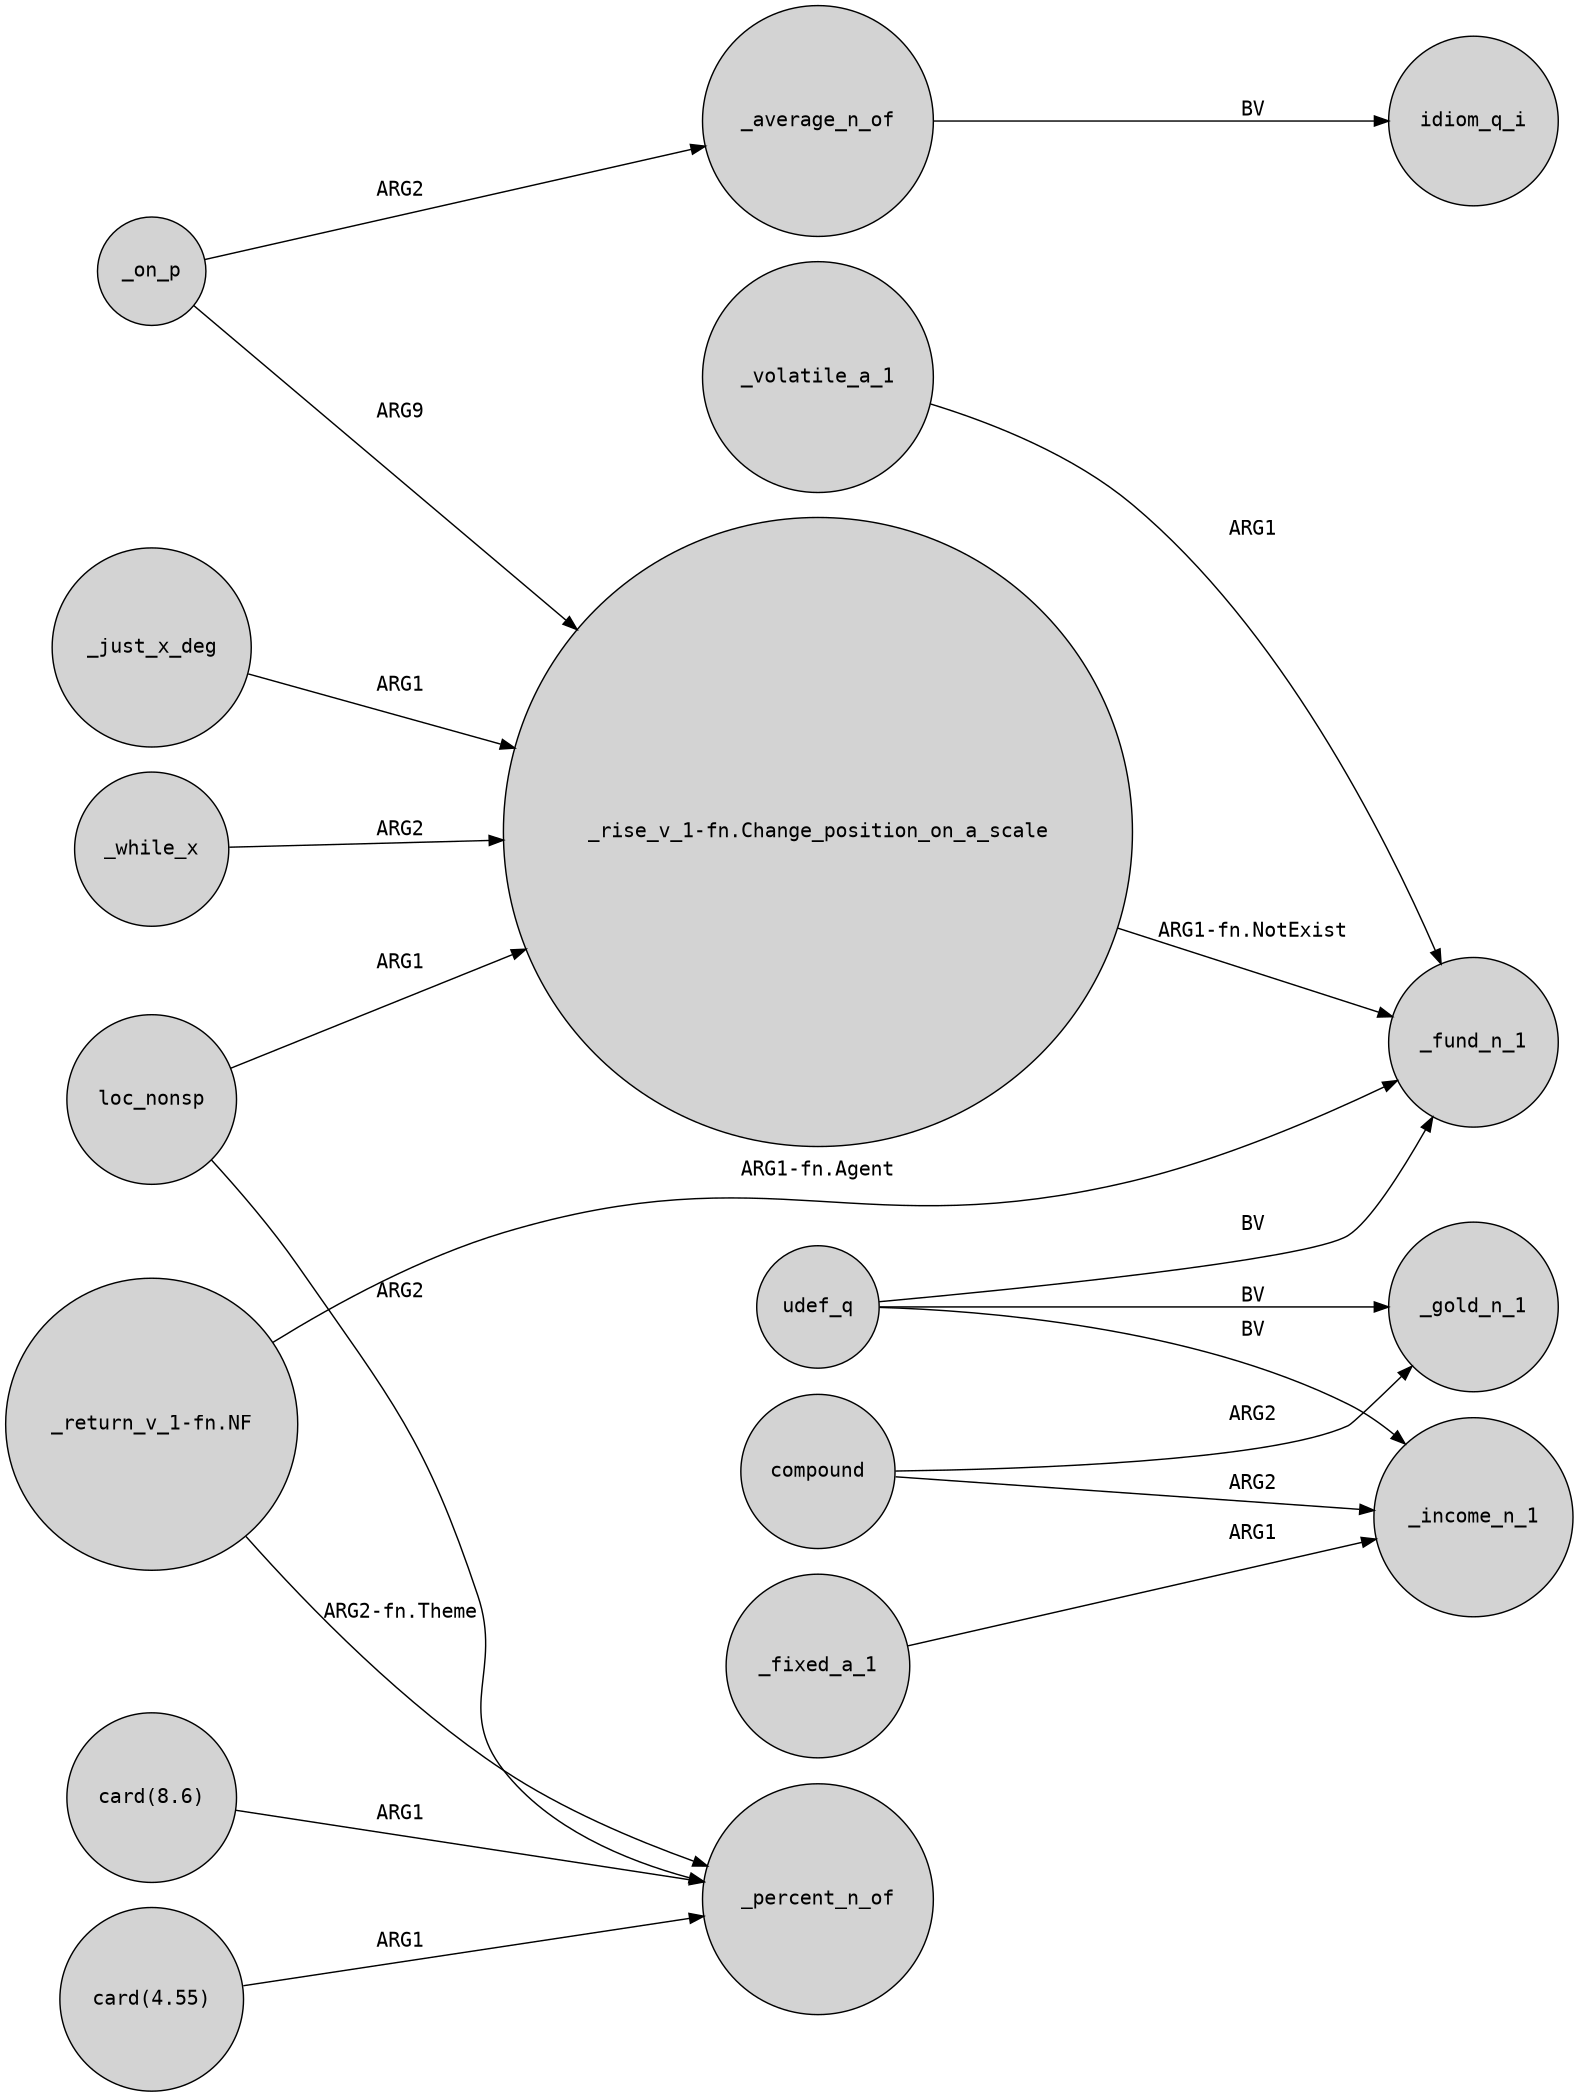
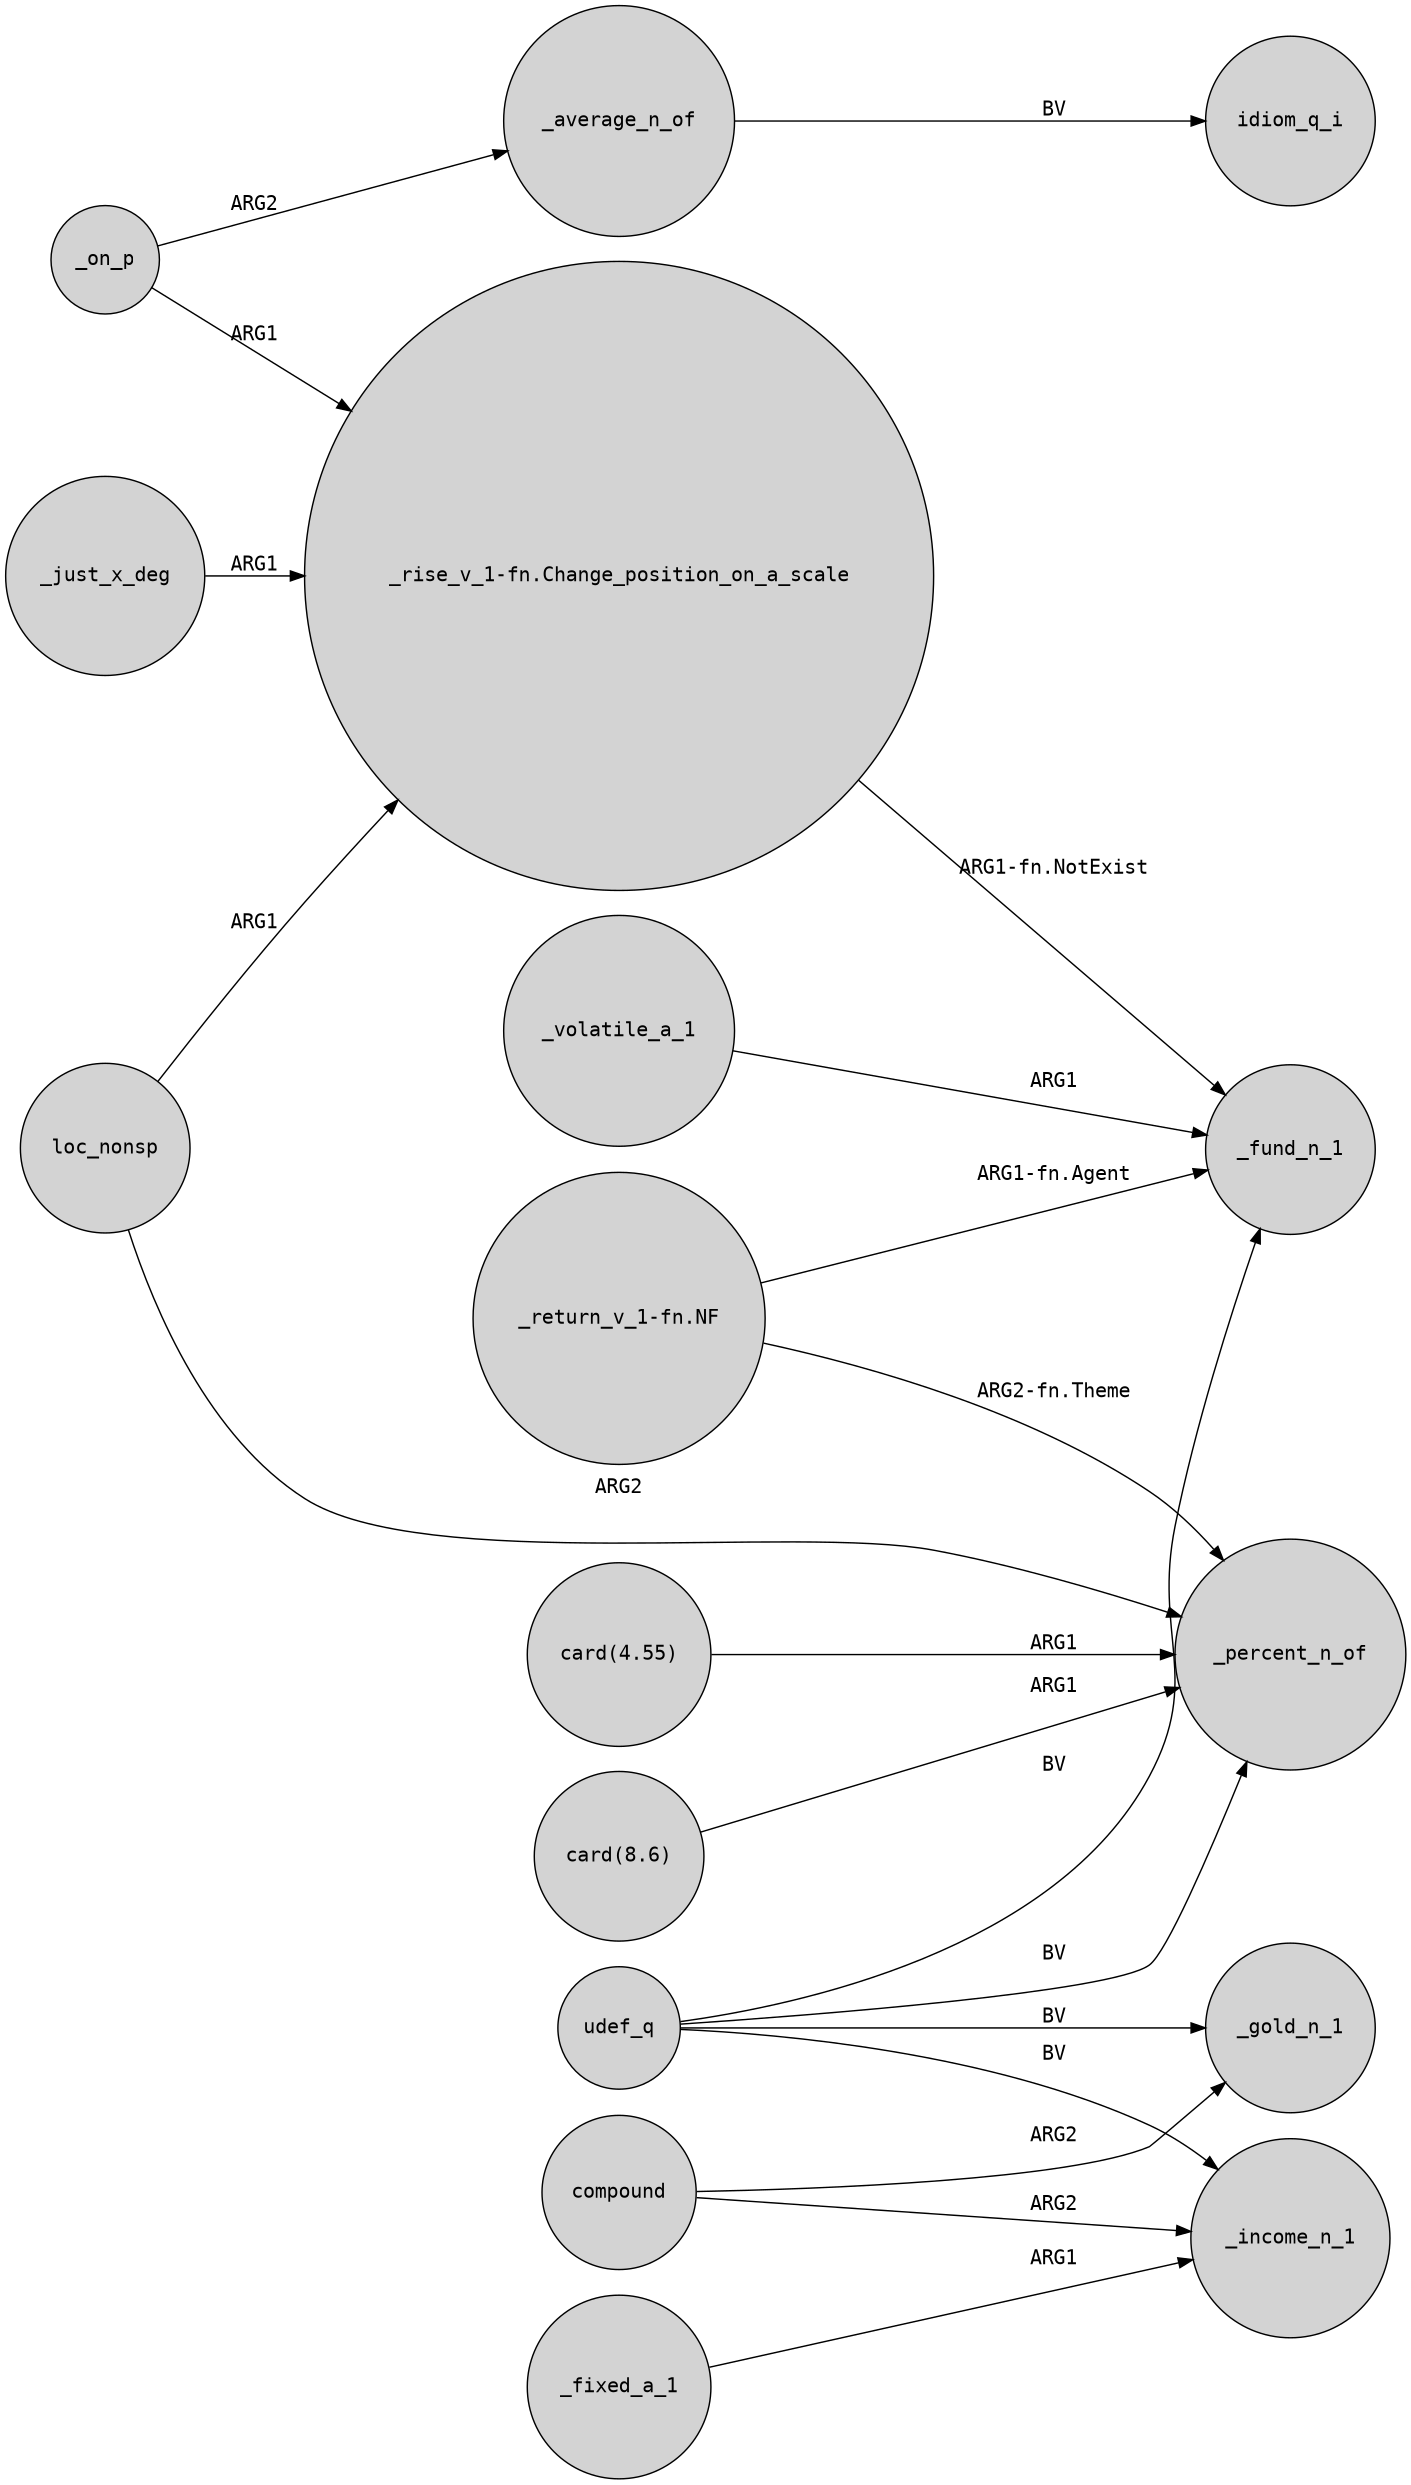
(401, 412) -> (255, 335)
(152, 849) -> none
none -> (1022, 1993)
